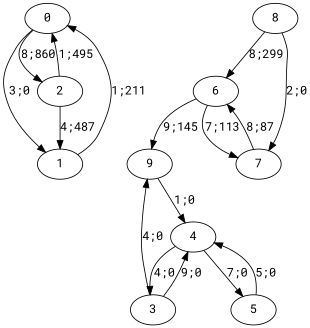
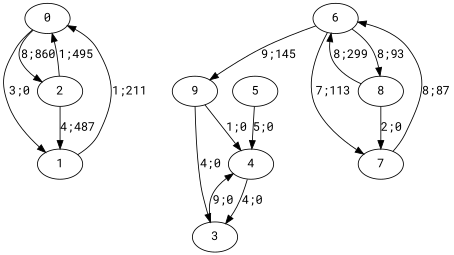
none -> (370, 45)
(141, 241) -> (198, 161)
(221, 270) -> none
